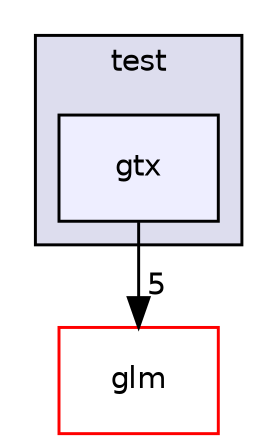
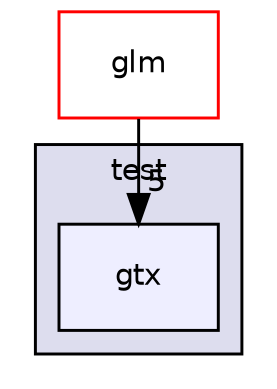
(139, 264) -> (139, 162)
